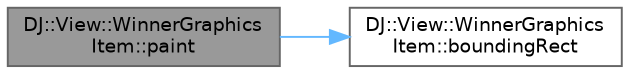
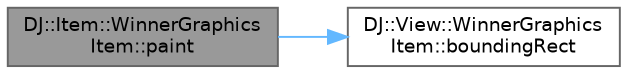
(144, 37) -> (143, 37)
